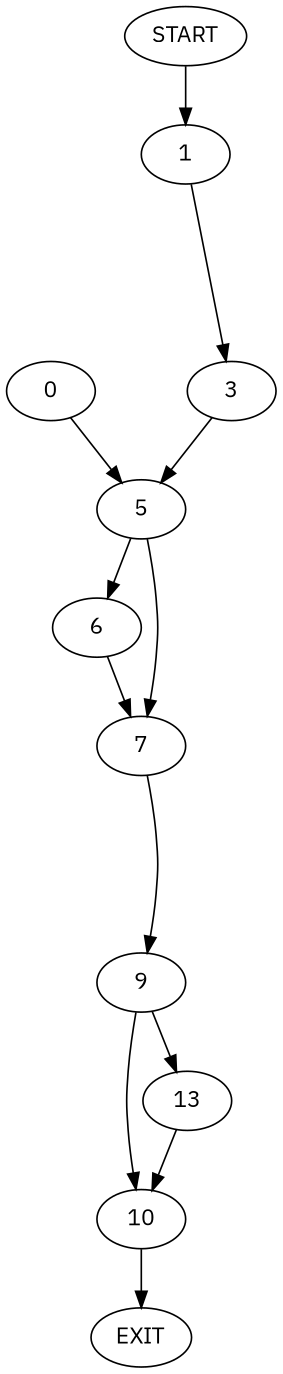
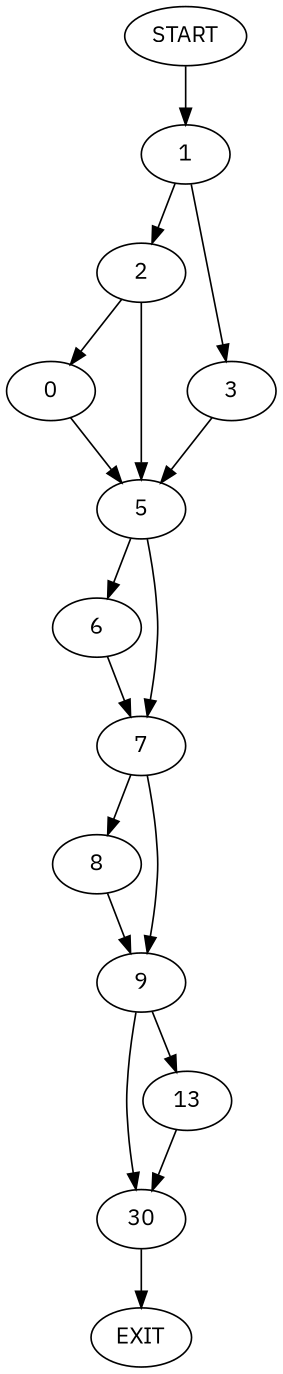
none -> (141, 273)
none -> (97, 864)
(141, 1219) -> (141, 1219)
